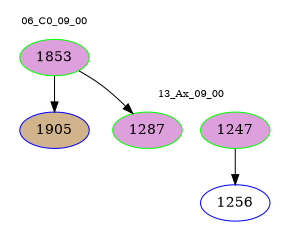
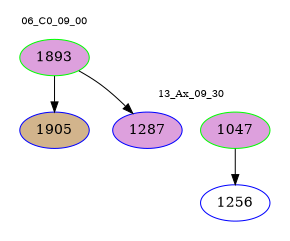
(55, 58) -> (55, 58)
(191, 94) -> (191, 94)
(147, 130) -> (147, 130)
(235, 130) -> (235, 130)
